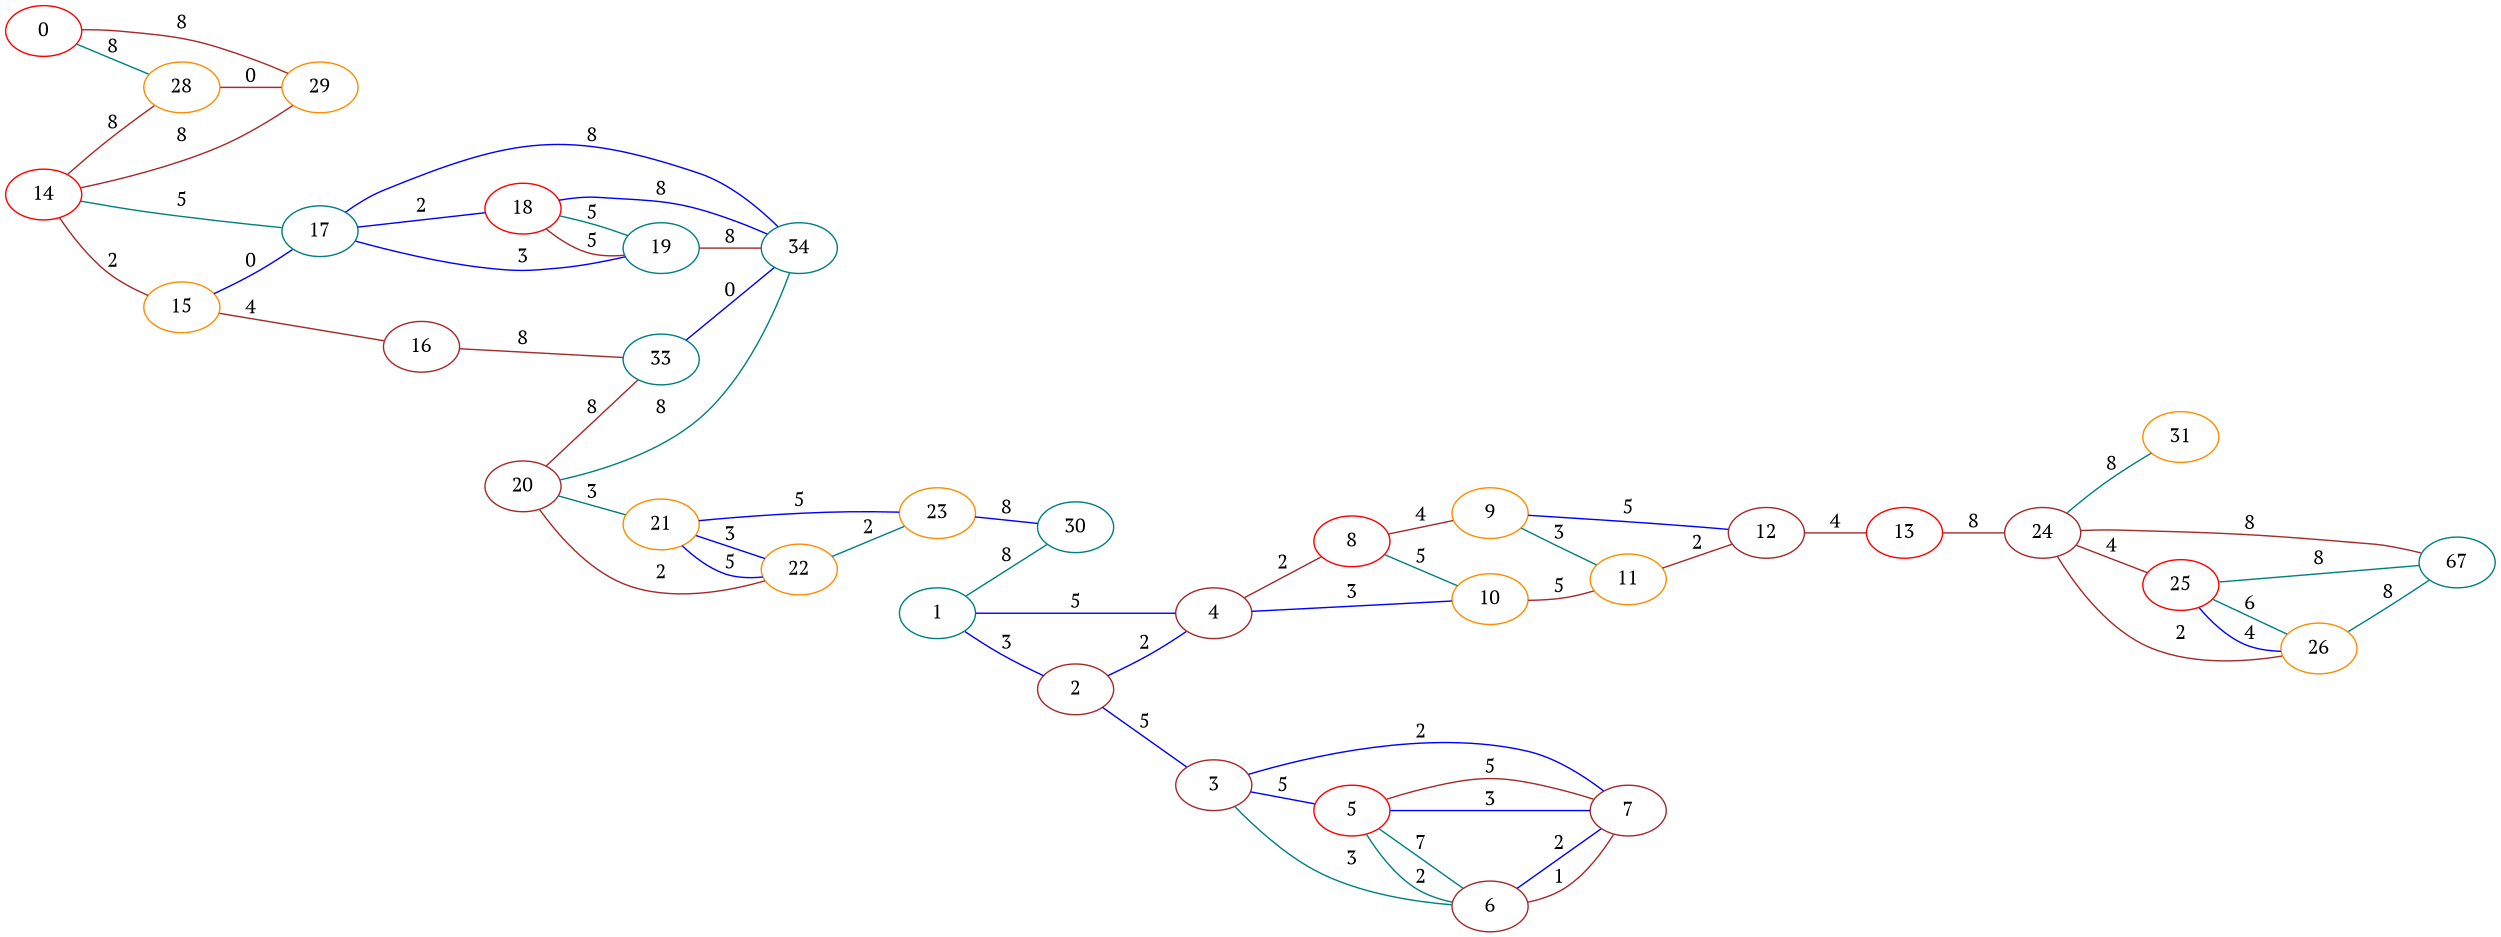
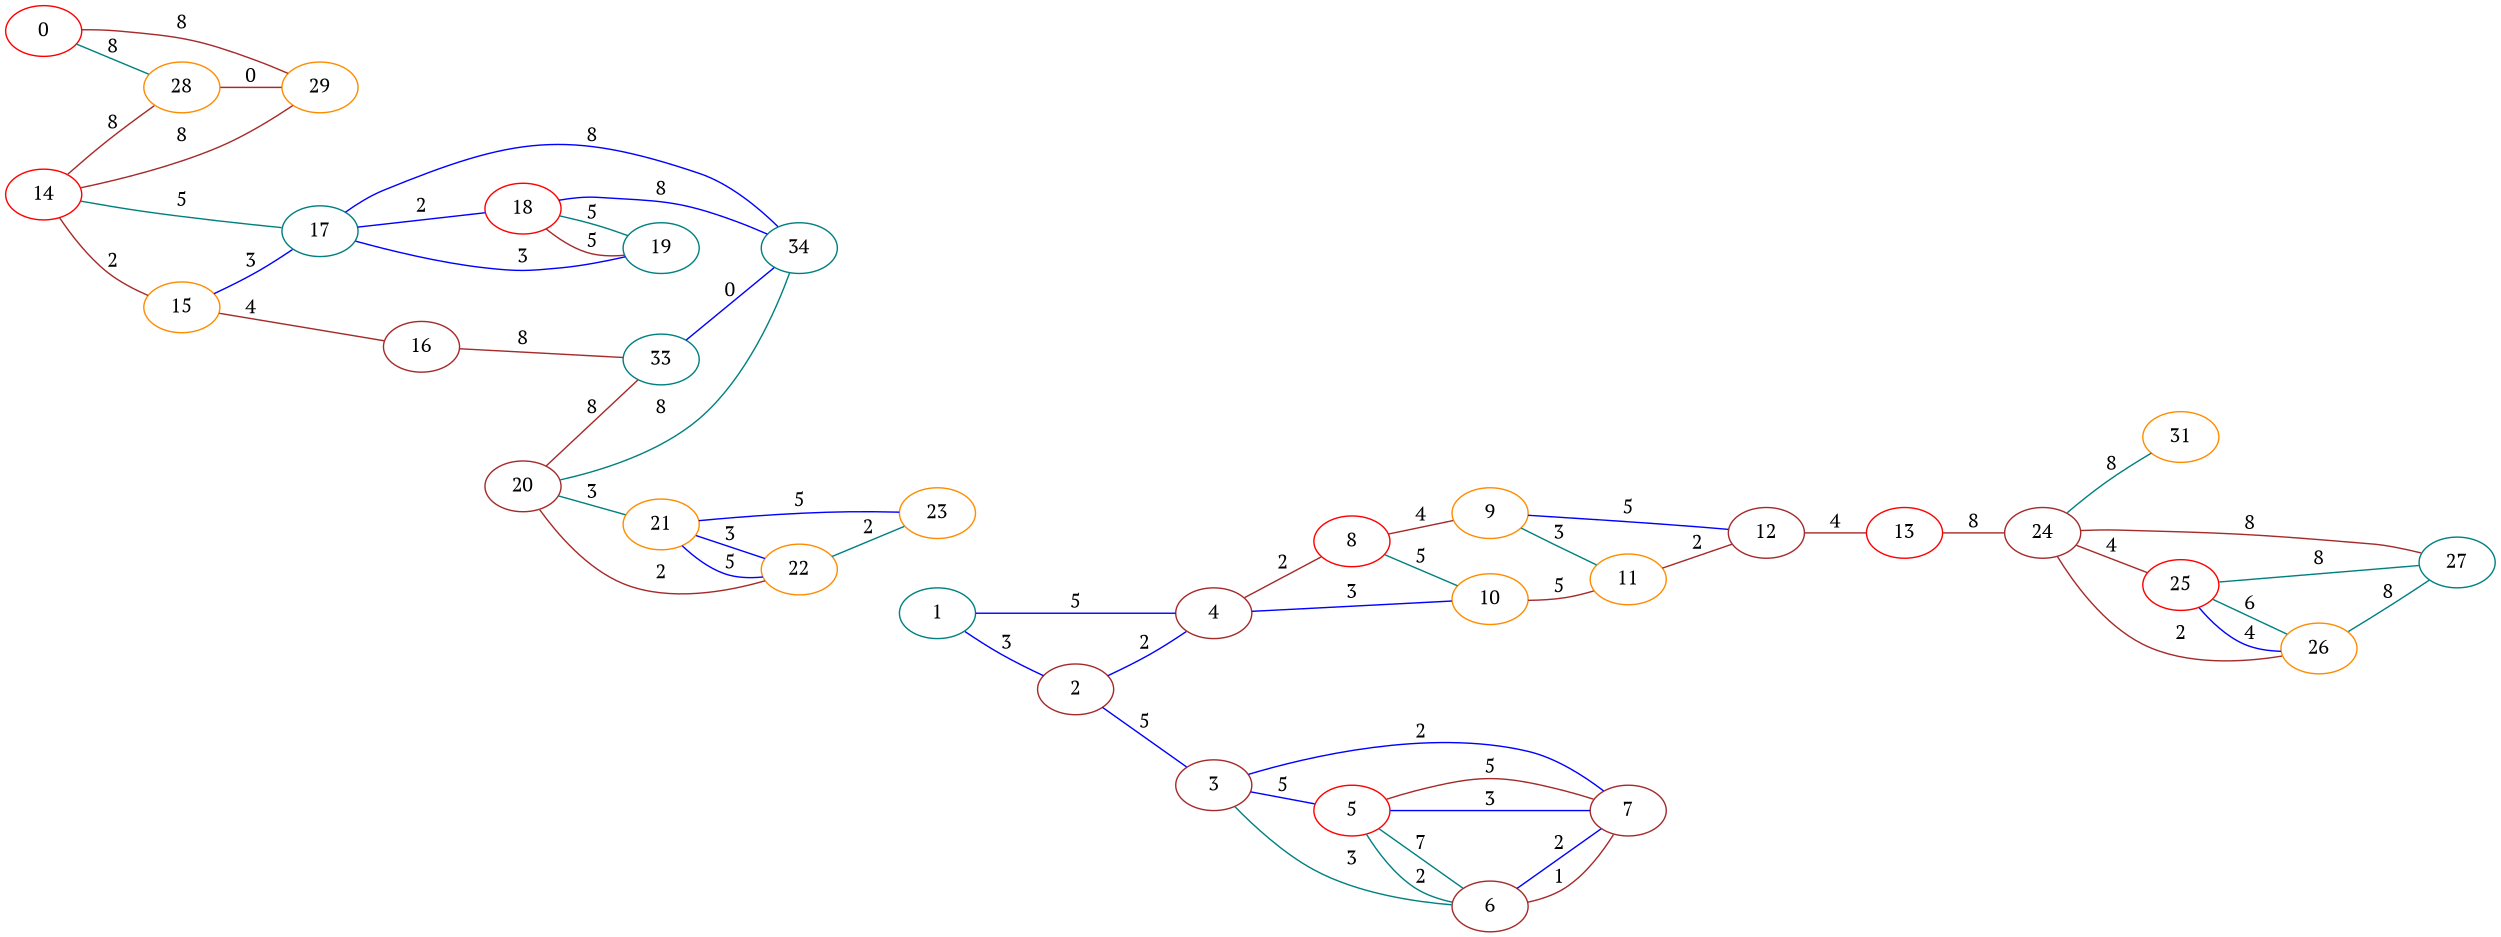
(730, 248) -> none
(251, 262) -> (251, 262)
(1076, 527) -> none
(2457, 562) -> (2457, 562)
